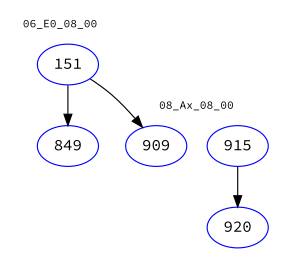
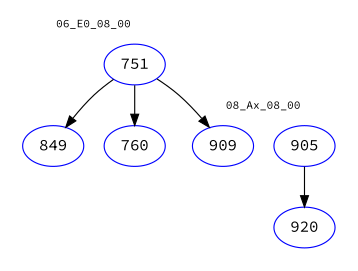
(68, 65) -> (135, 65)
none -> (135, 146)
(238, 146) -> (304, 146)
